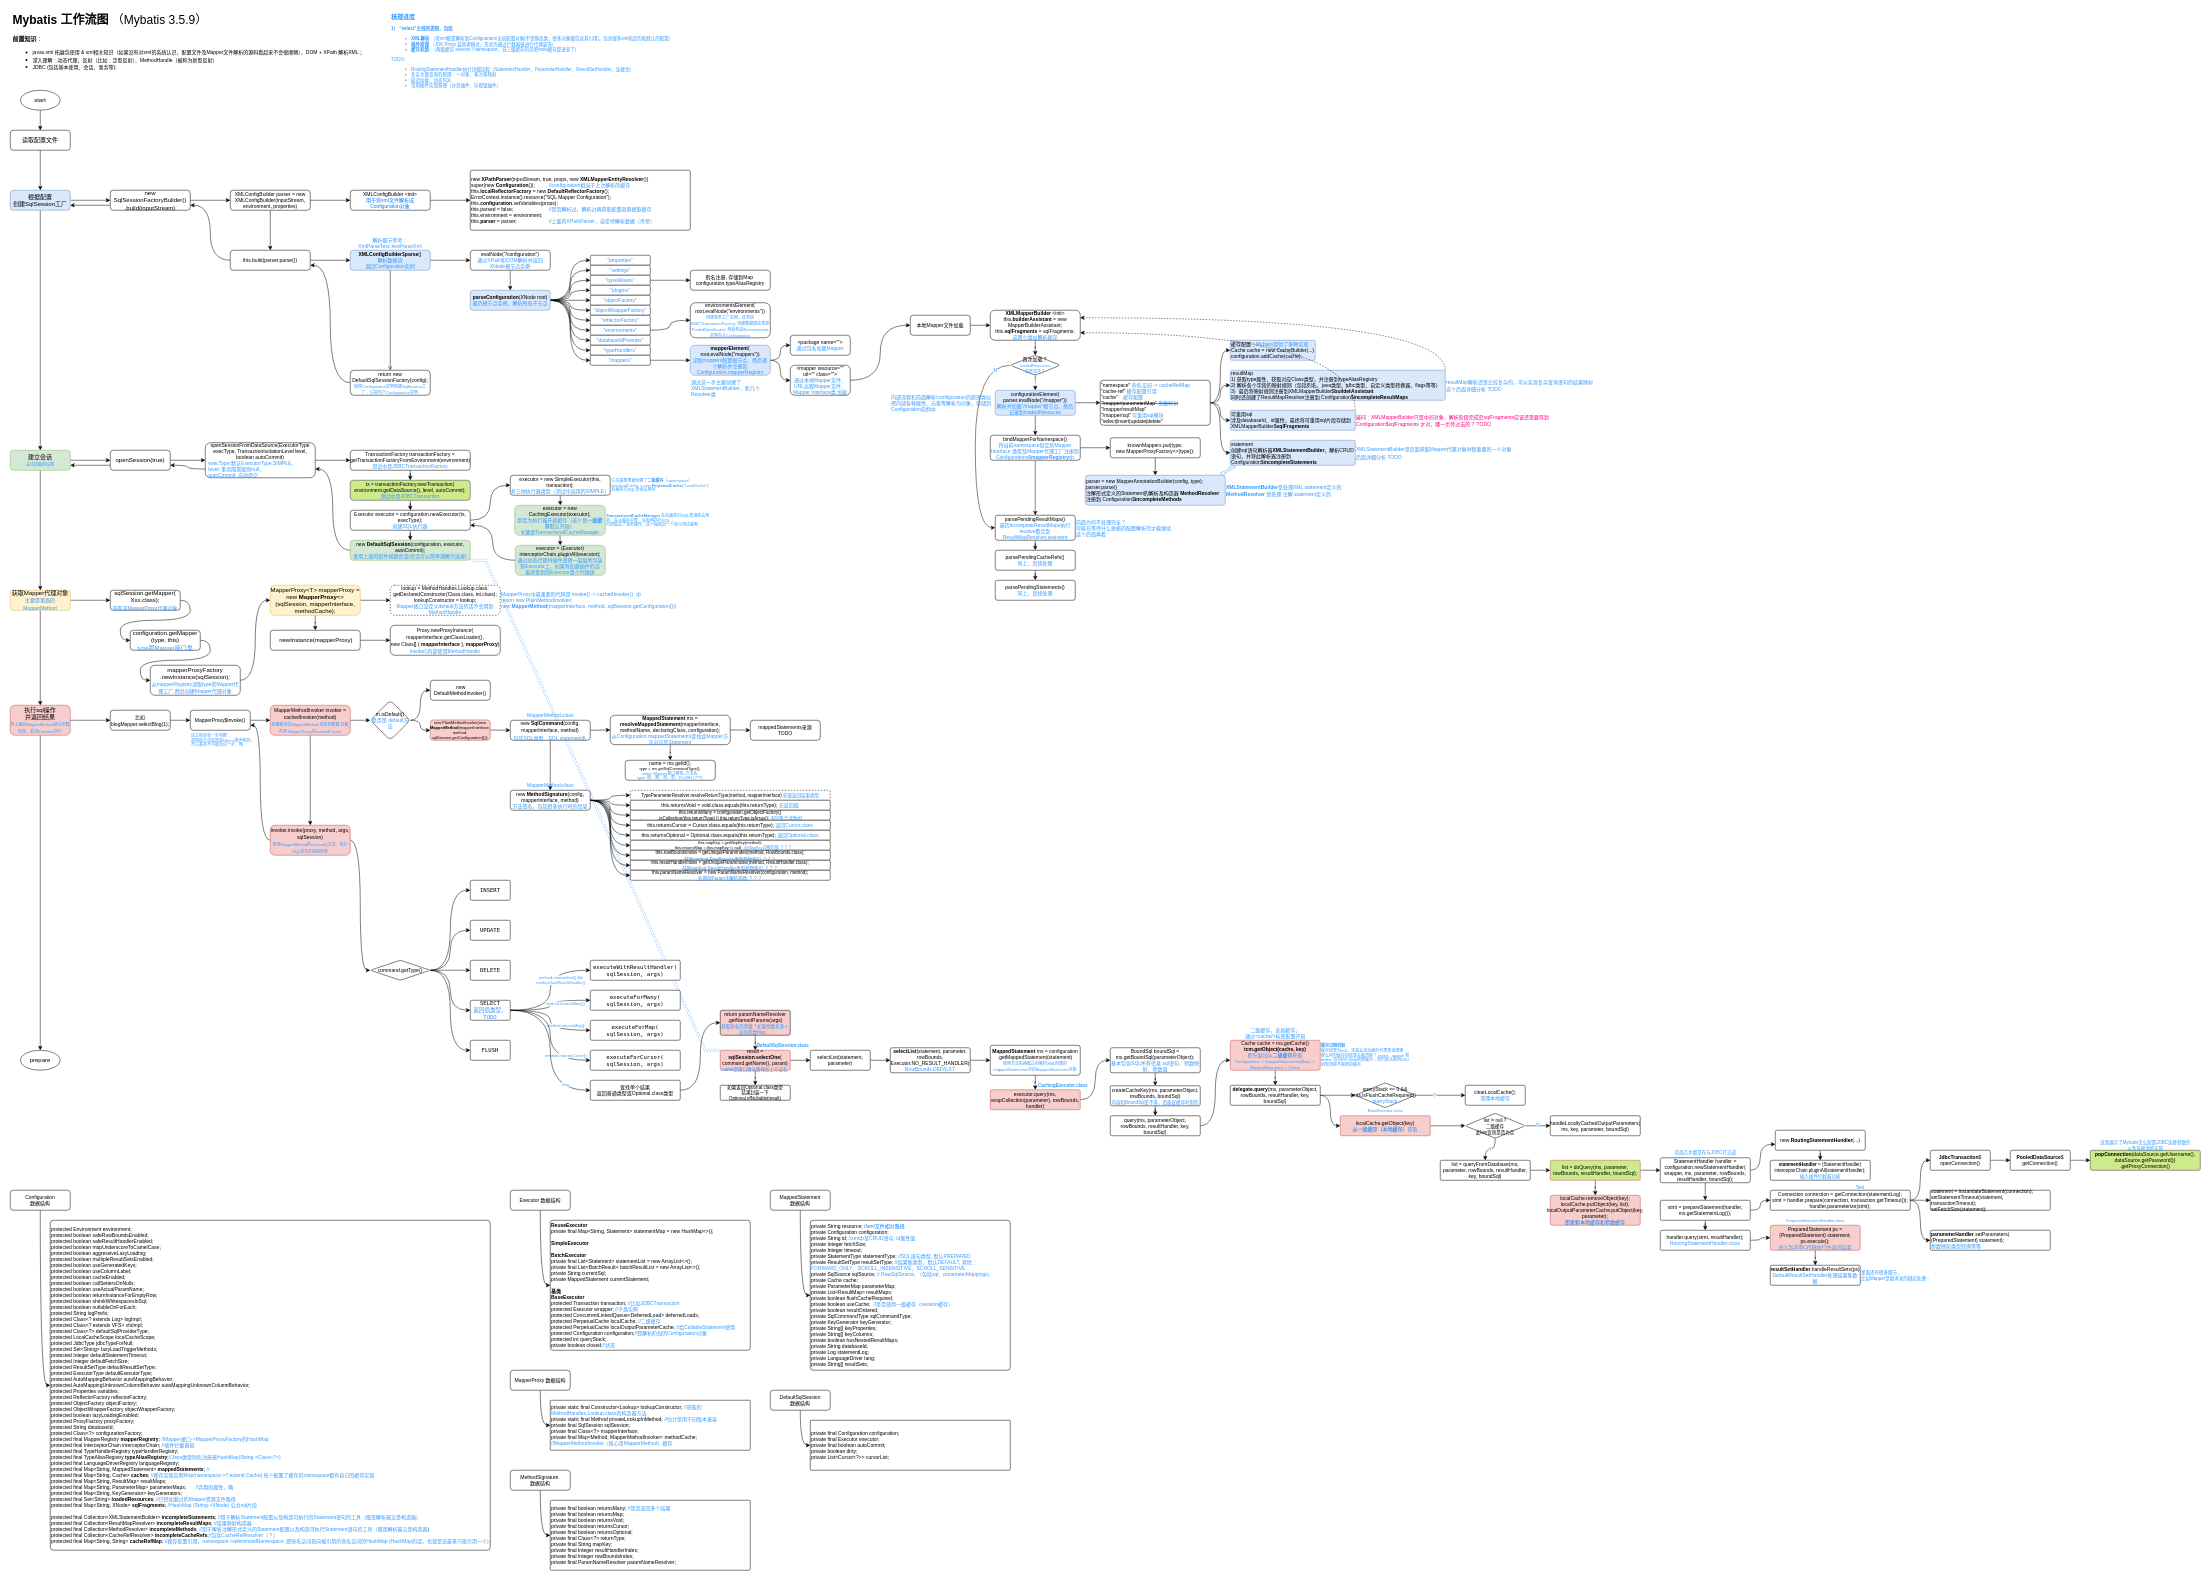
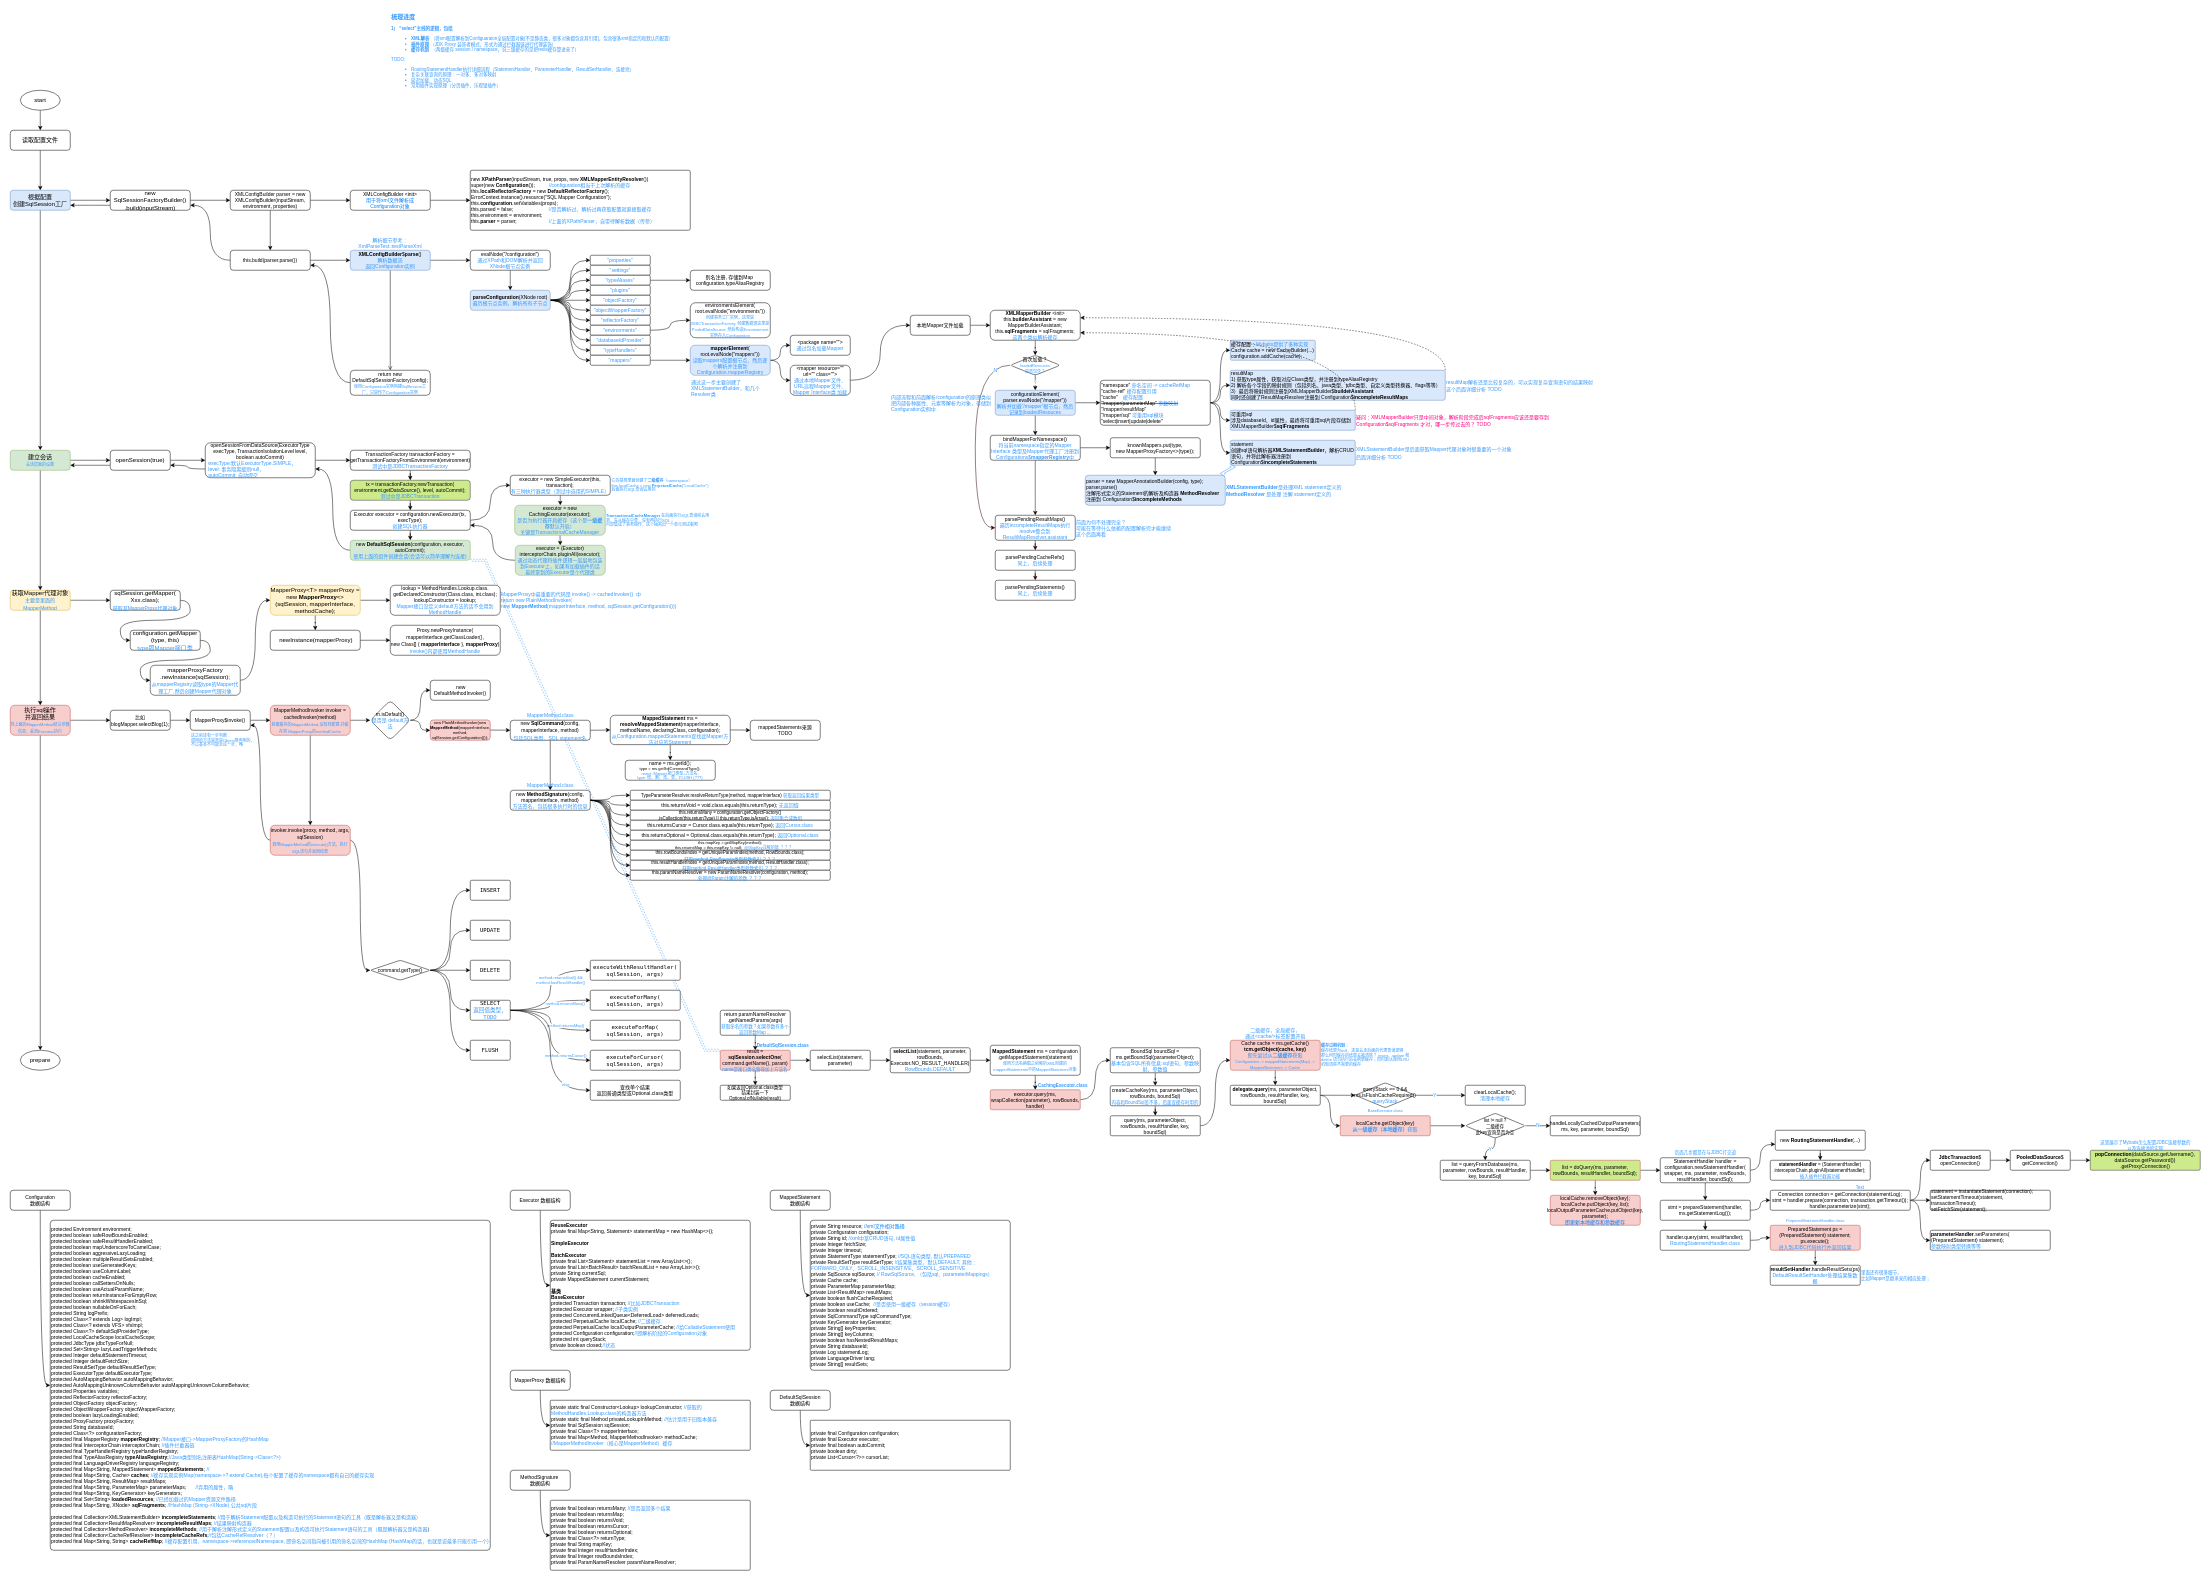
(190, 40) -> none
(445, 600) -> (445, 600)
(730, 795) -> (730, 795)
(715, 1023) -> none
(755, 1023) -> (755, 1023)
